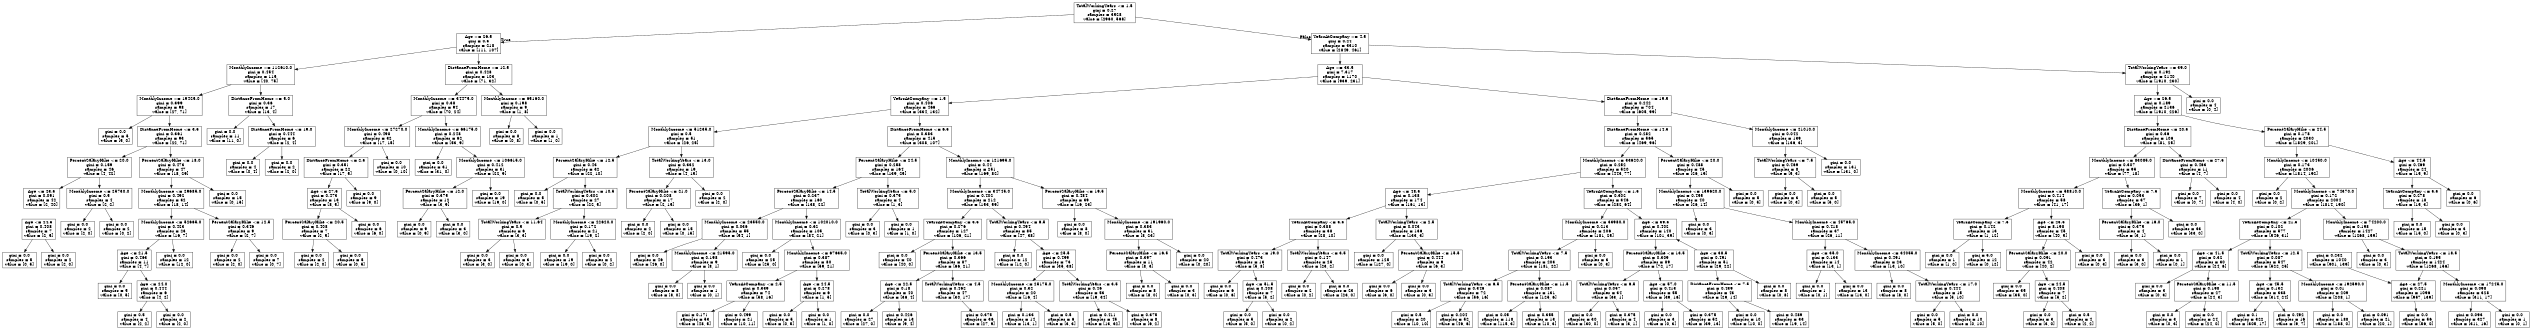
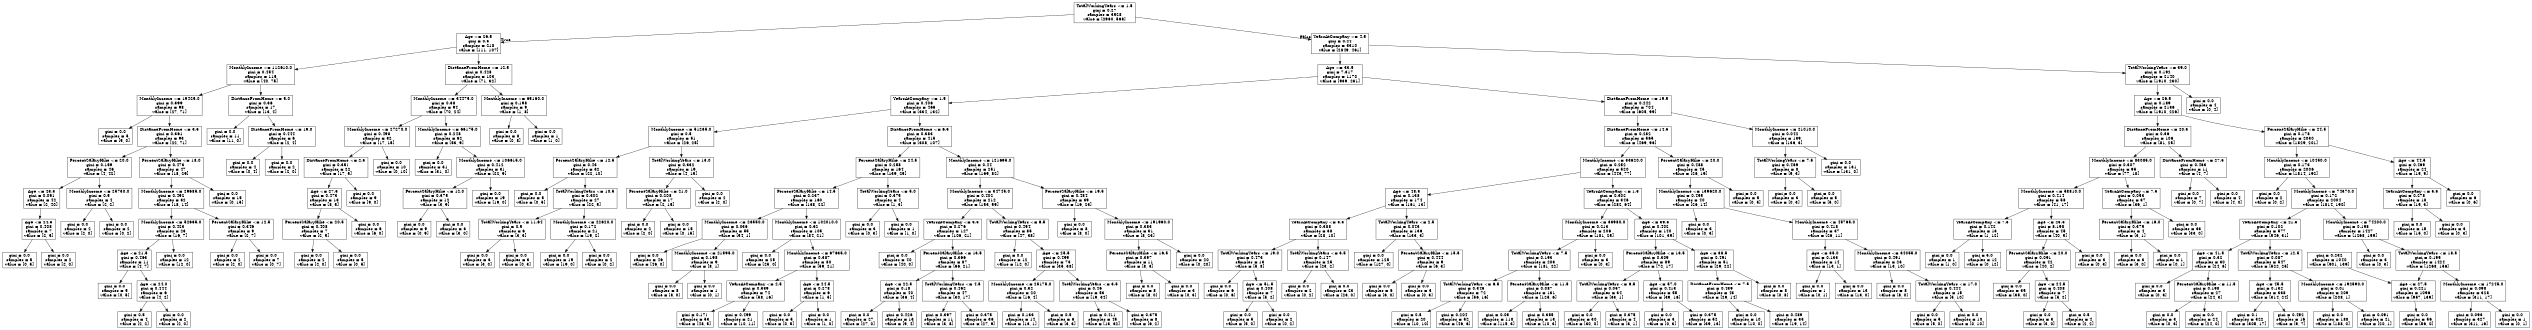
none -> (40, 212)
(1688, 245) -> (1682, 244)
none -> (939, 320)
